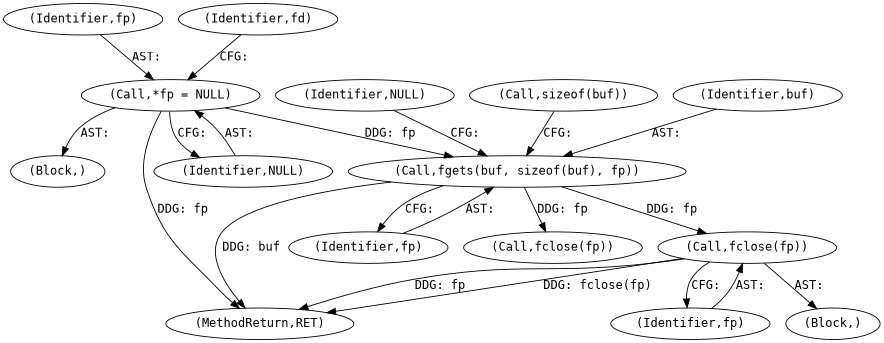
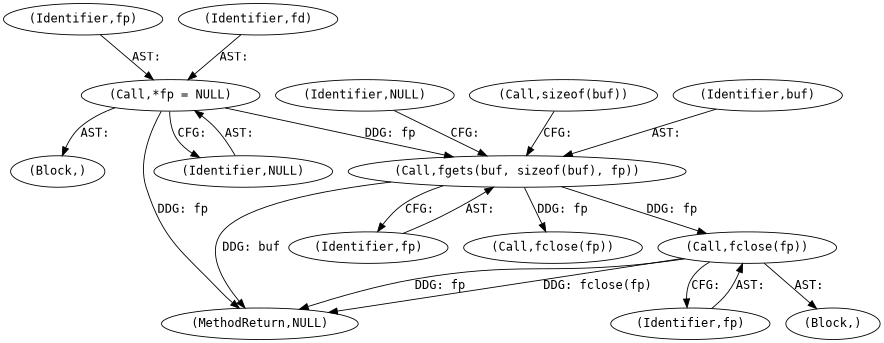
(238, 57) -> (238, 57)
(260, 324) -> (260, 324)
